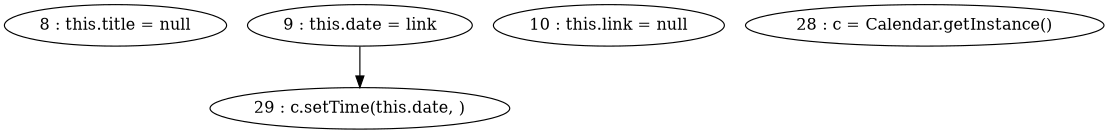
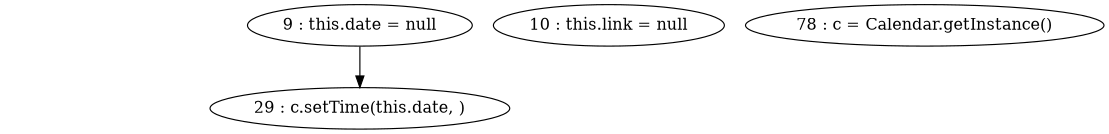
(115, 25) -> none
(360, 25) -> (360, 25)
(925, 25) -> (925, 25)
